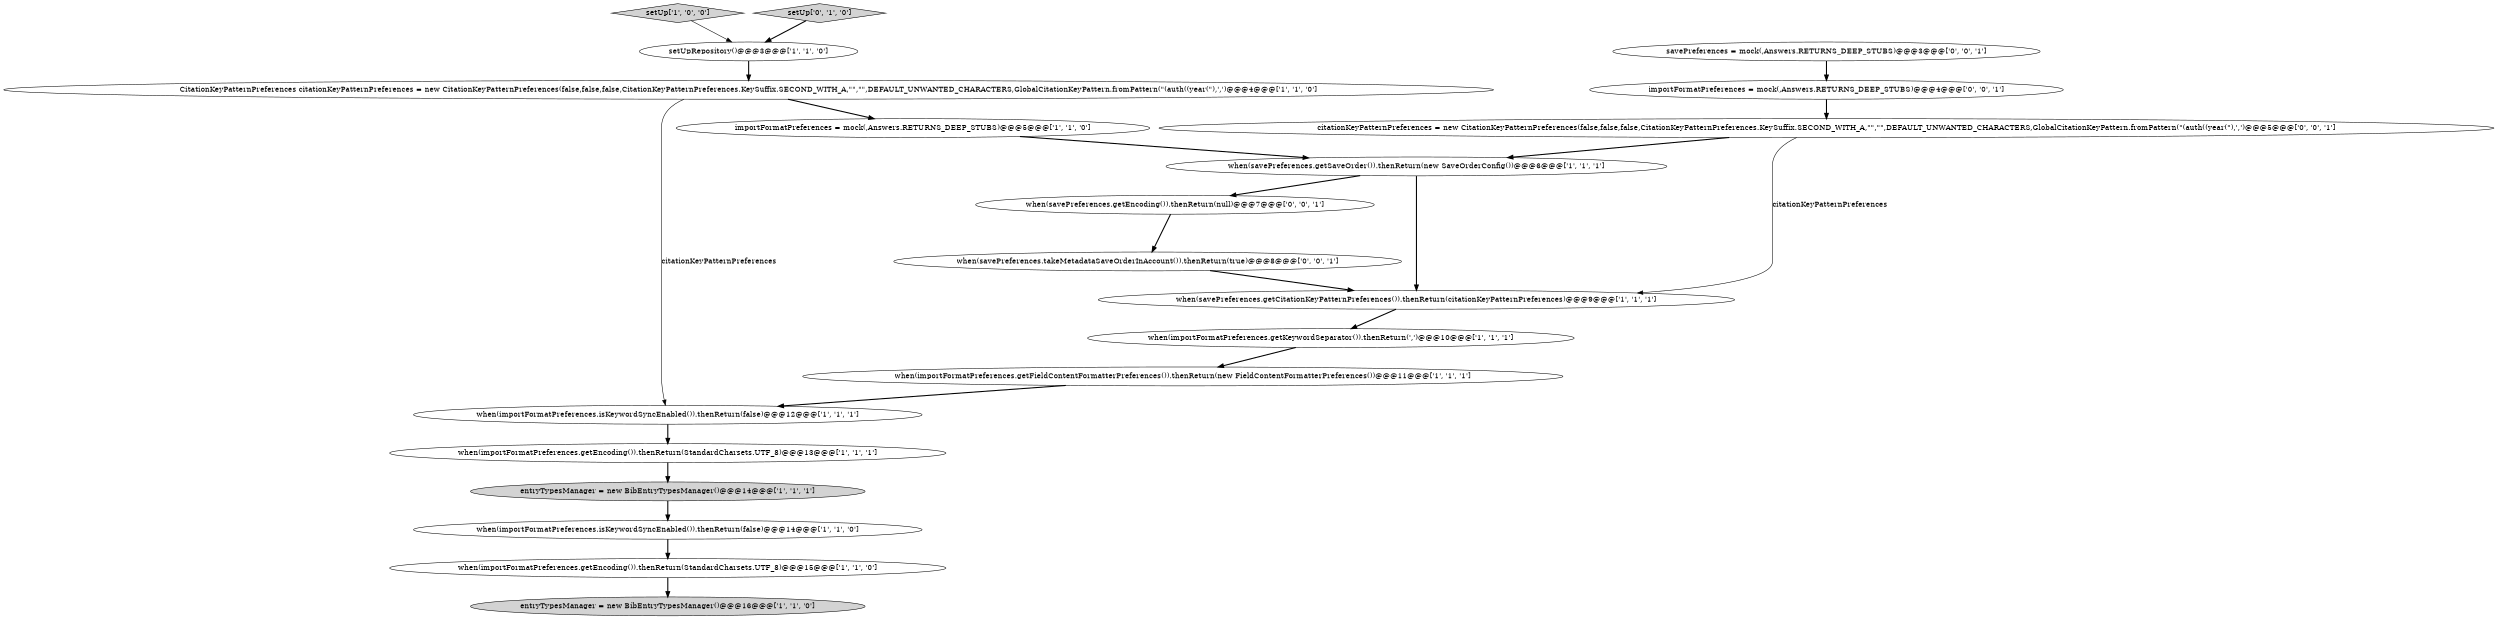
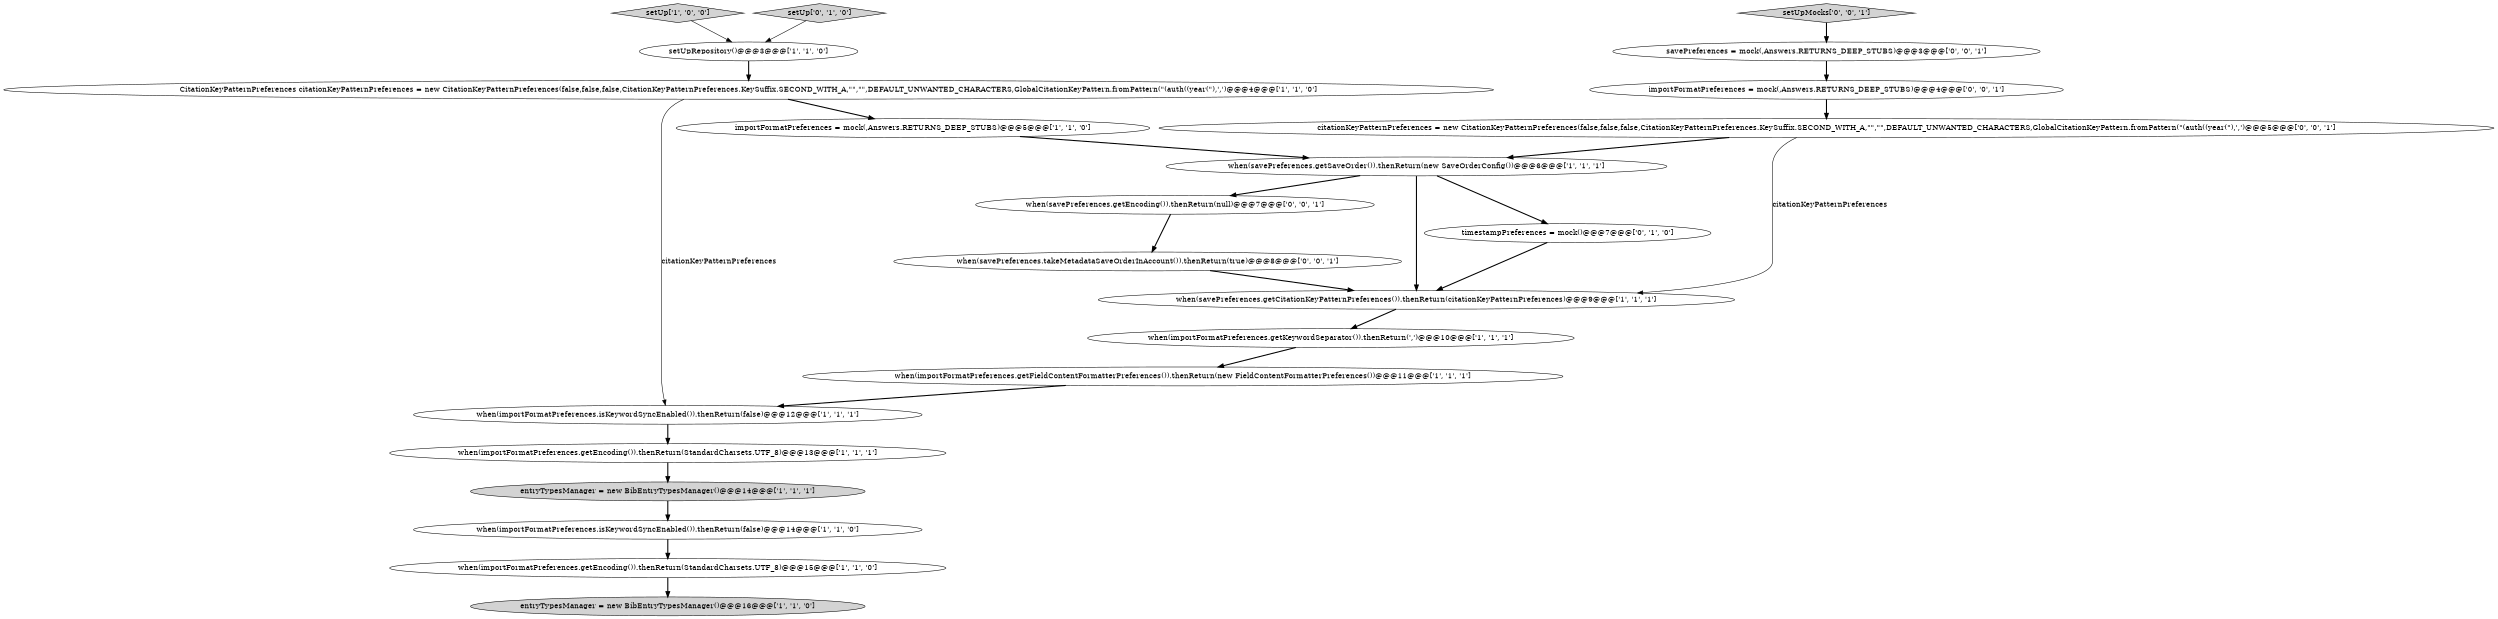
none -> (1826, 13)
(788, 30) -> (788, 30)
none -> (1568, 233)
